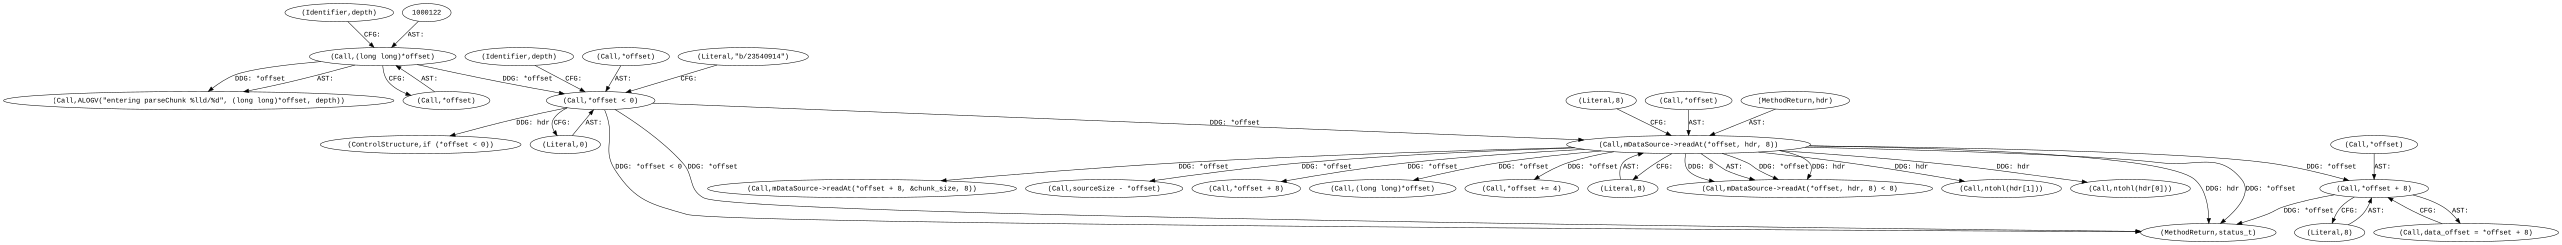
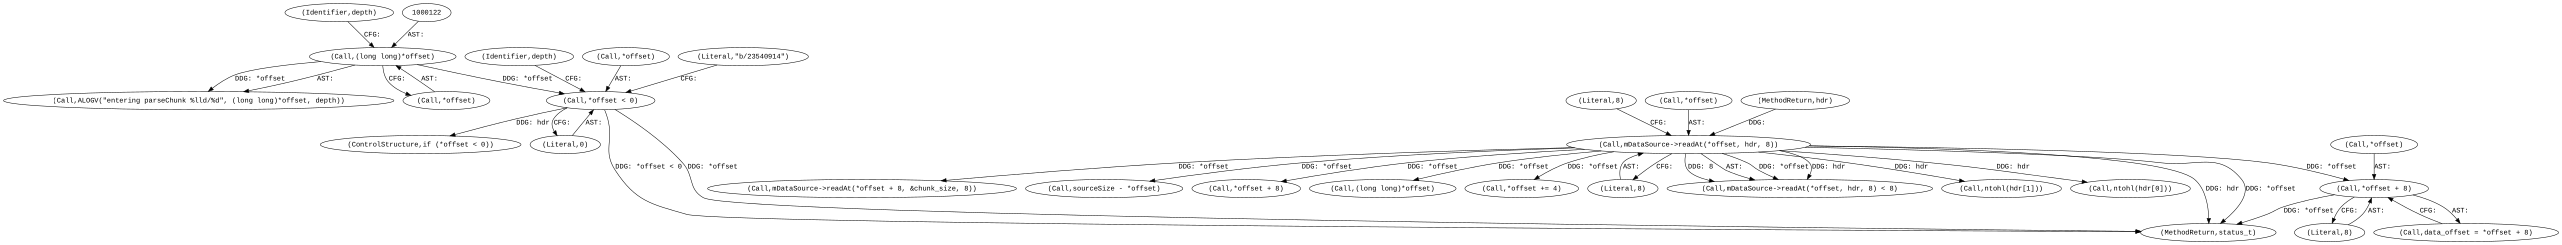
(1116, 121) -> none
(1759, 123) -> (1759, 123)
